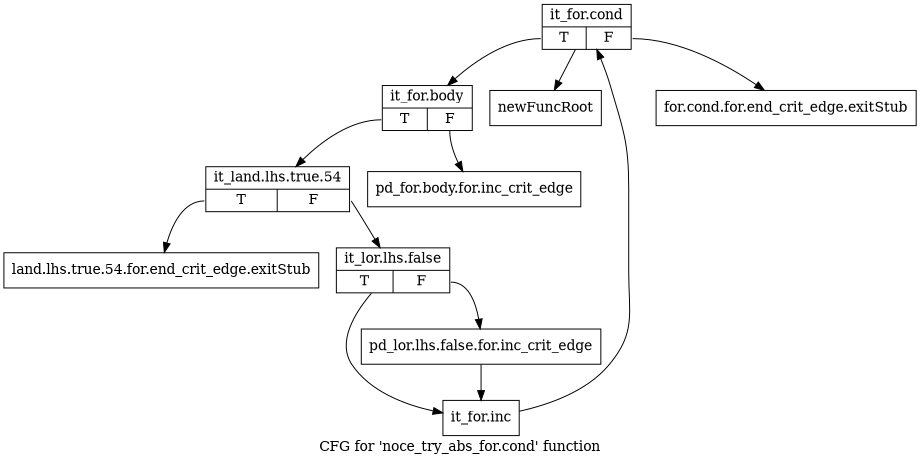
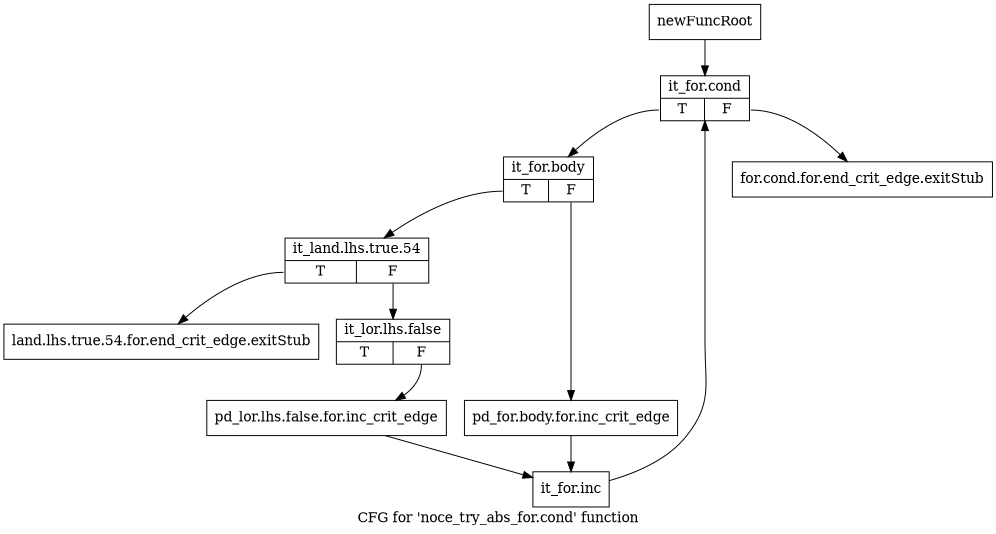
(567, 65) -> (705, 53)
(357, 371) -> (571, 449)
